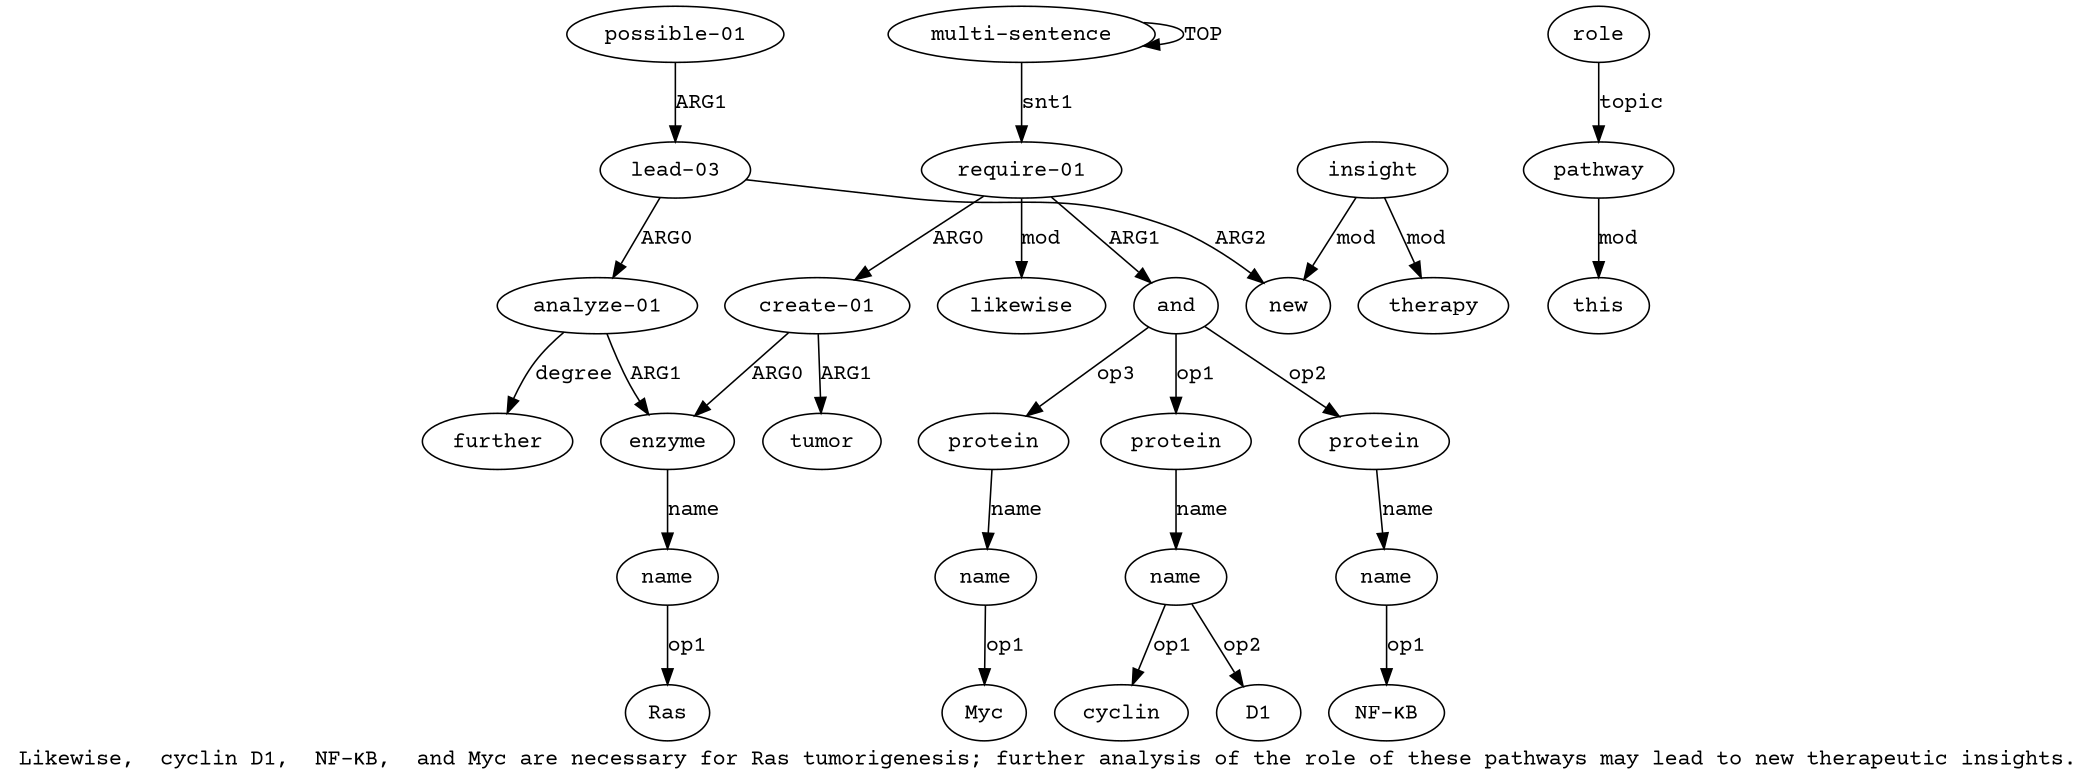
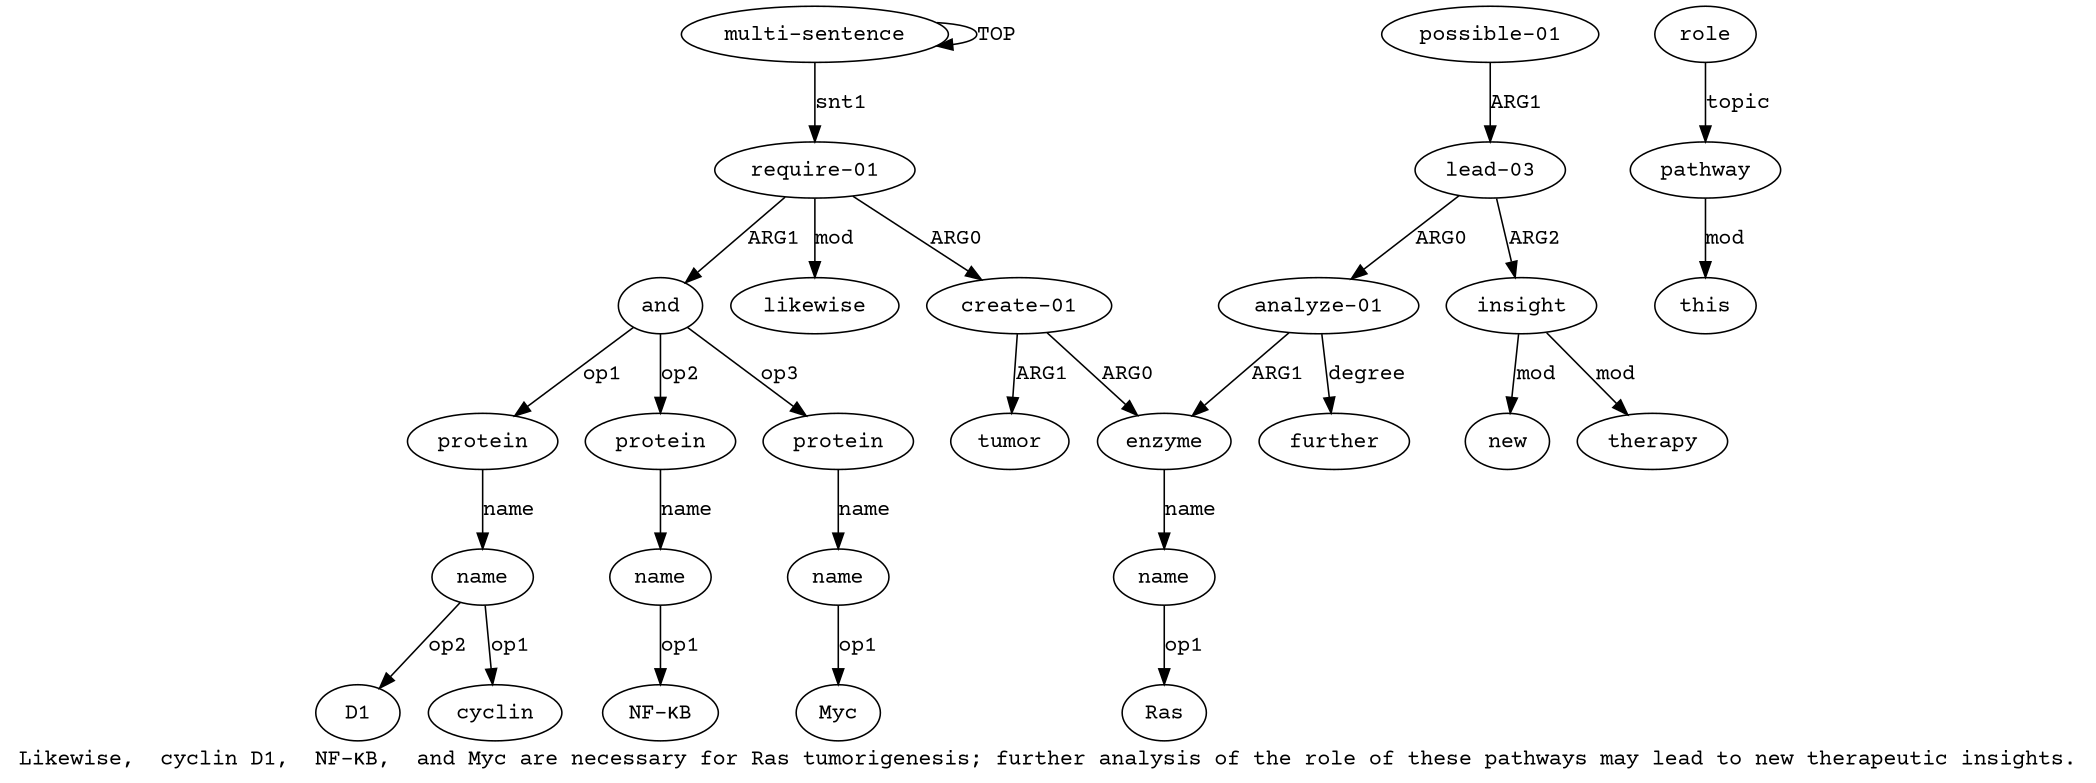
(1006, 202) -> (1504, 230)
